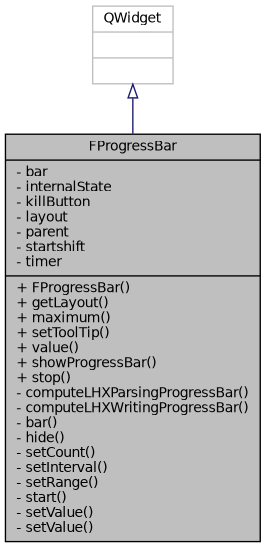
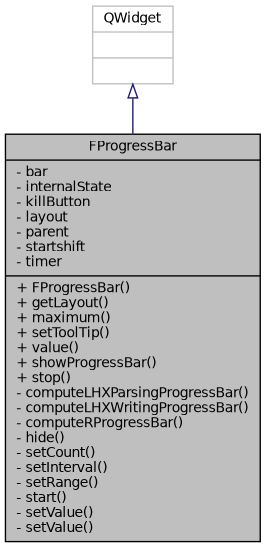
(37, 423) -> (100, 423)
